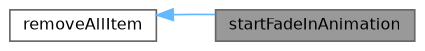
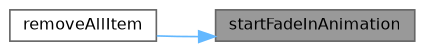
(194, 14) -> (178, 36)
